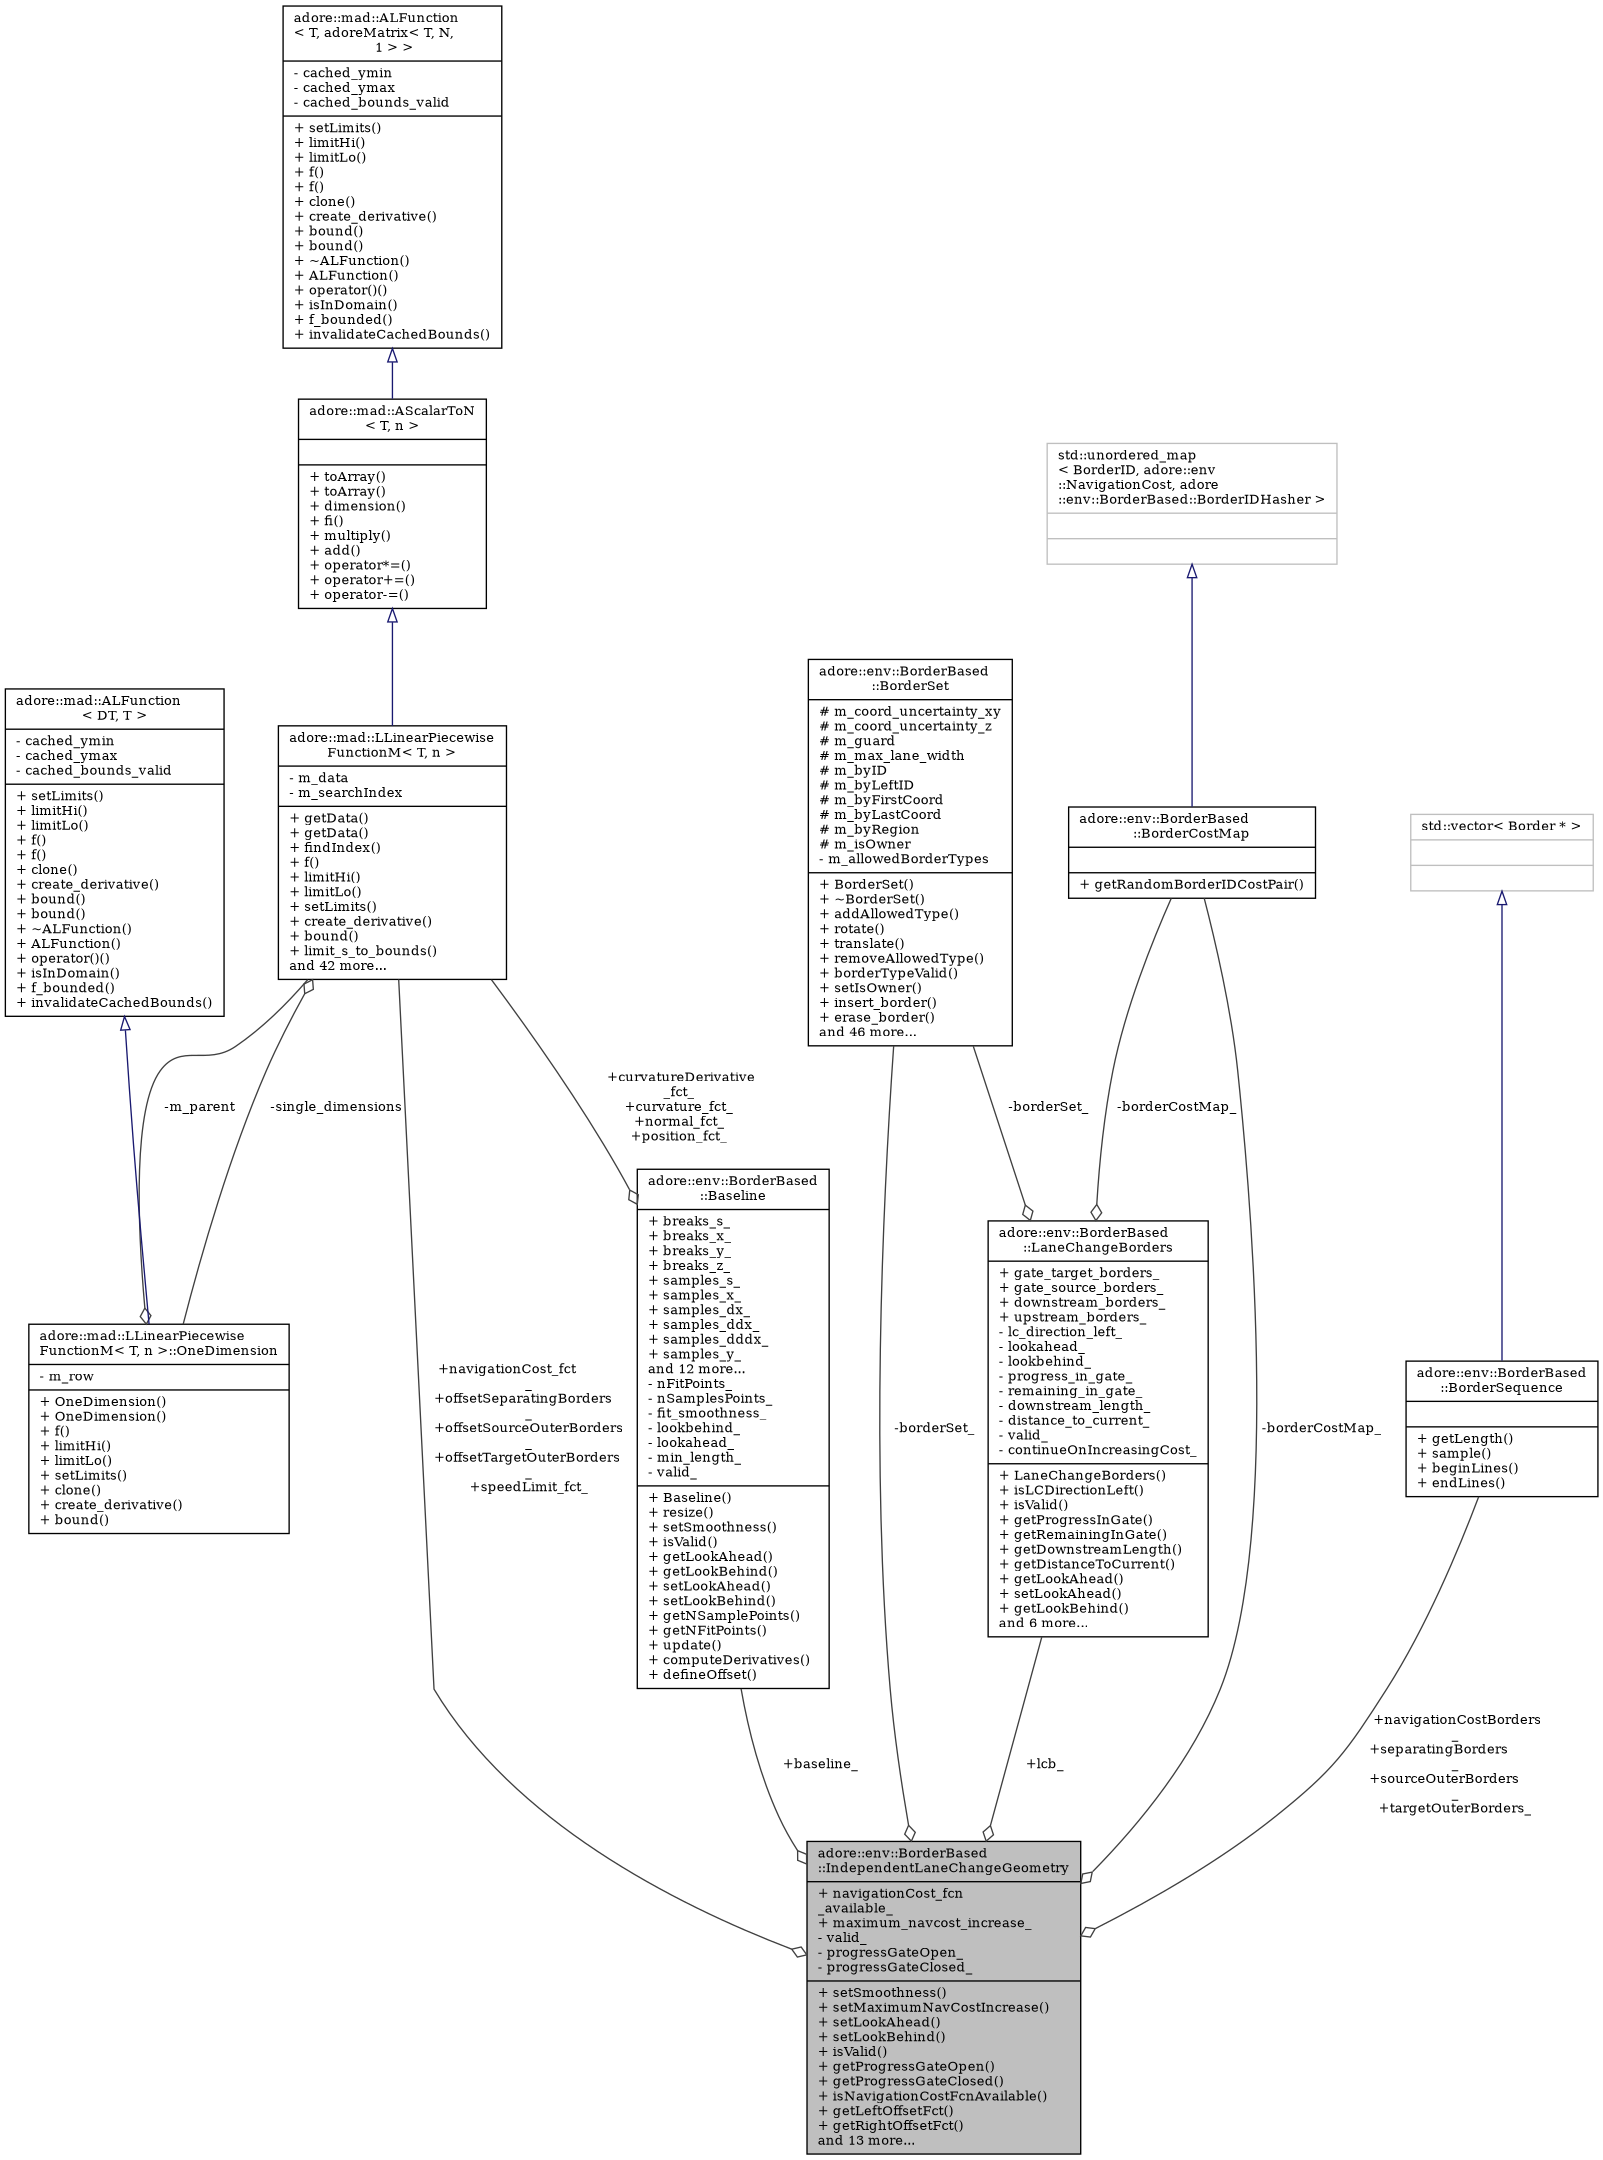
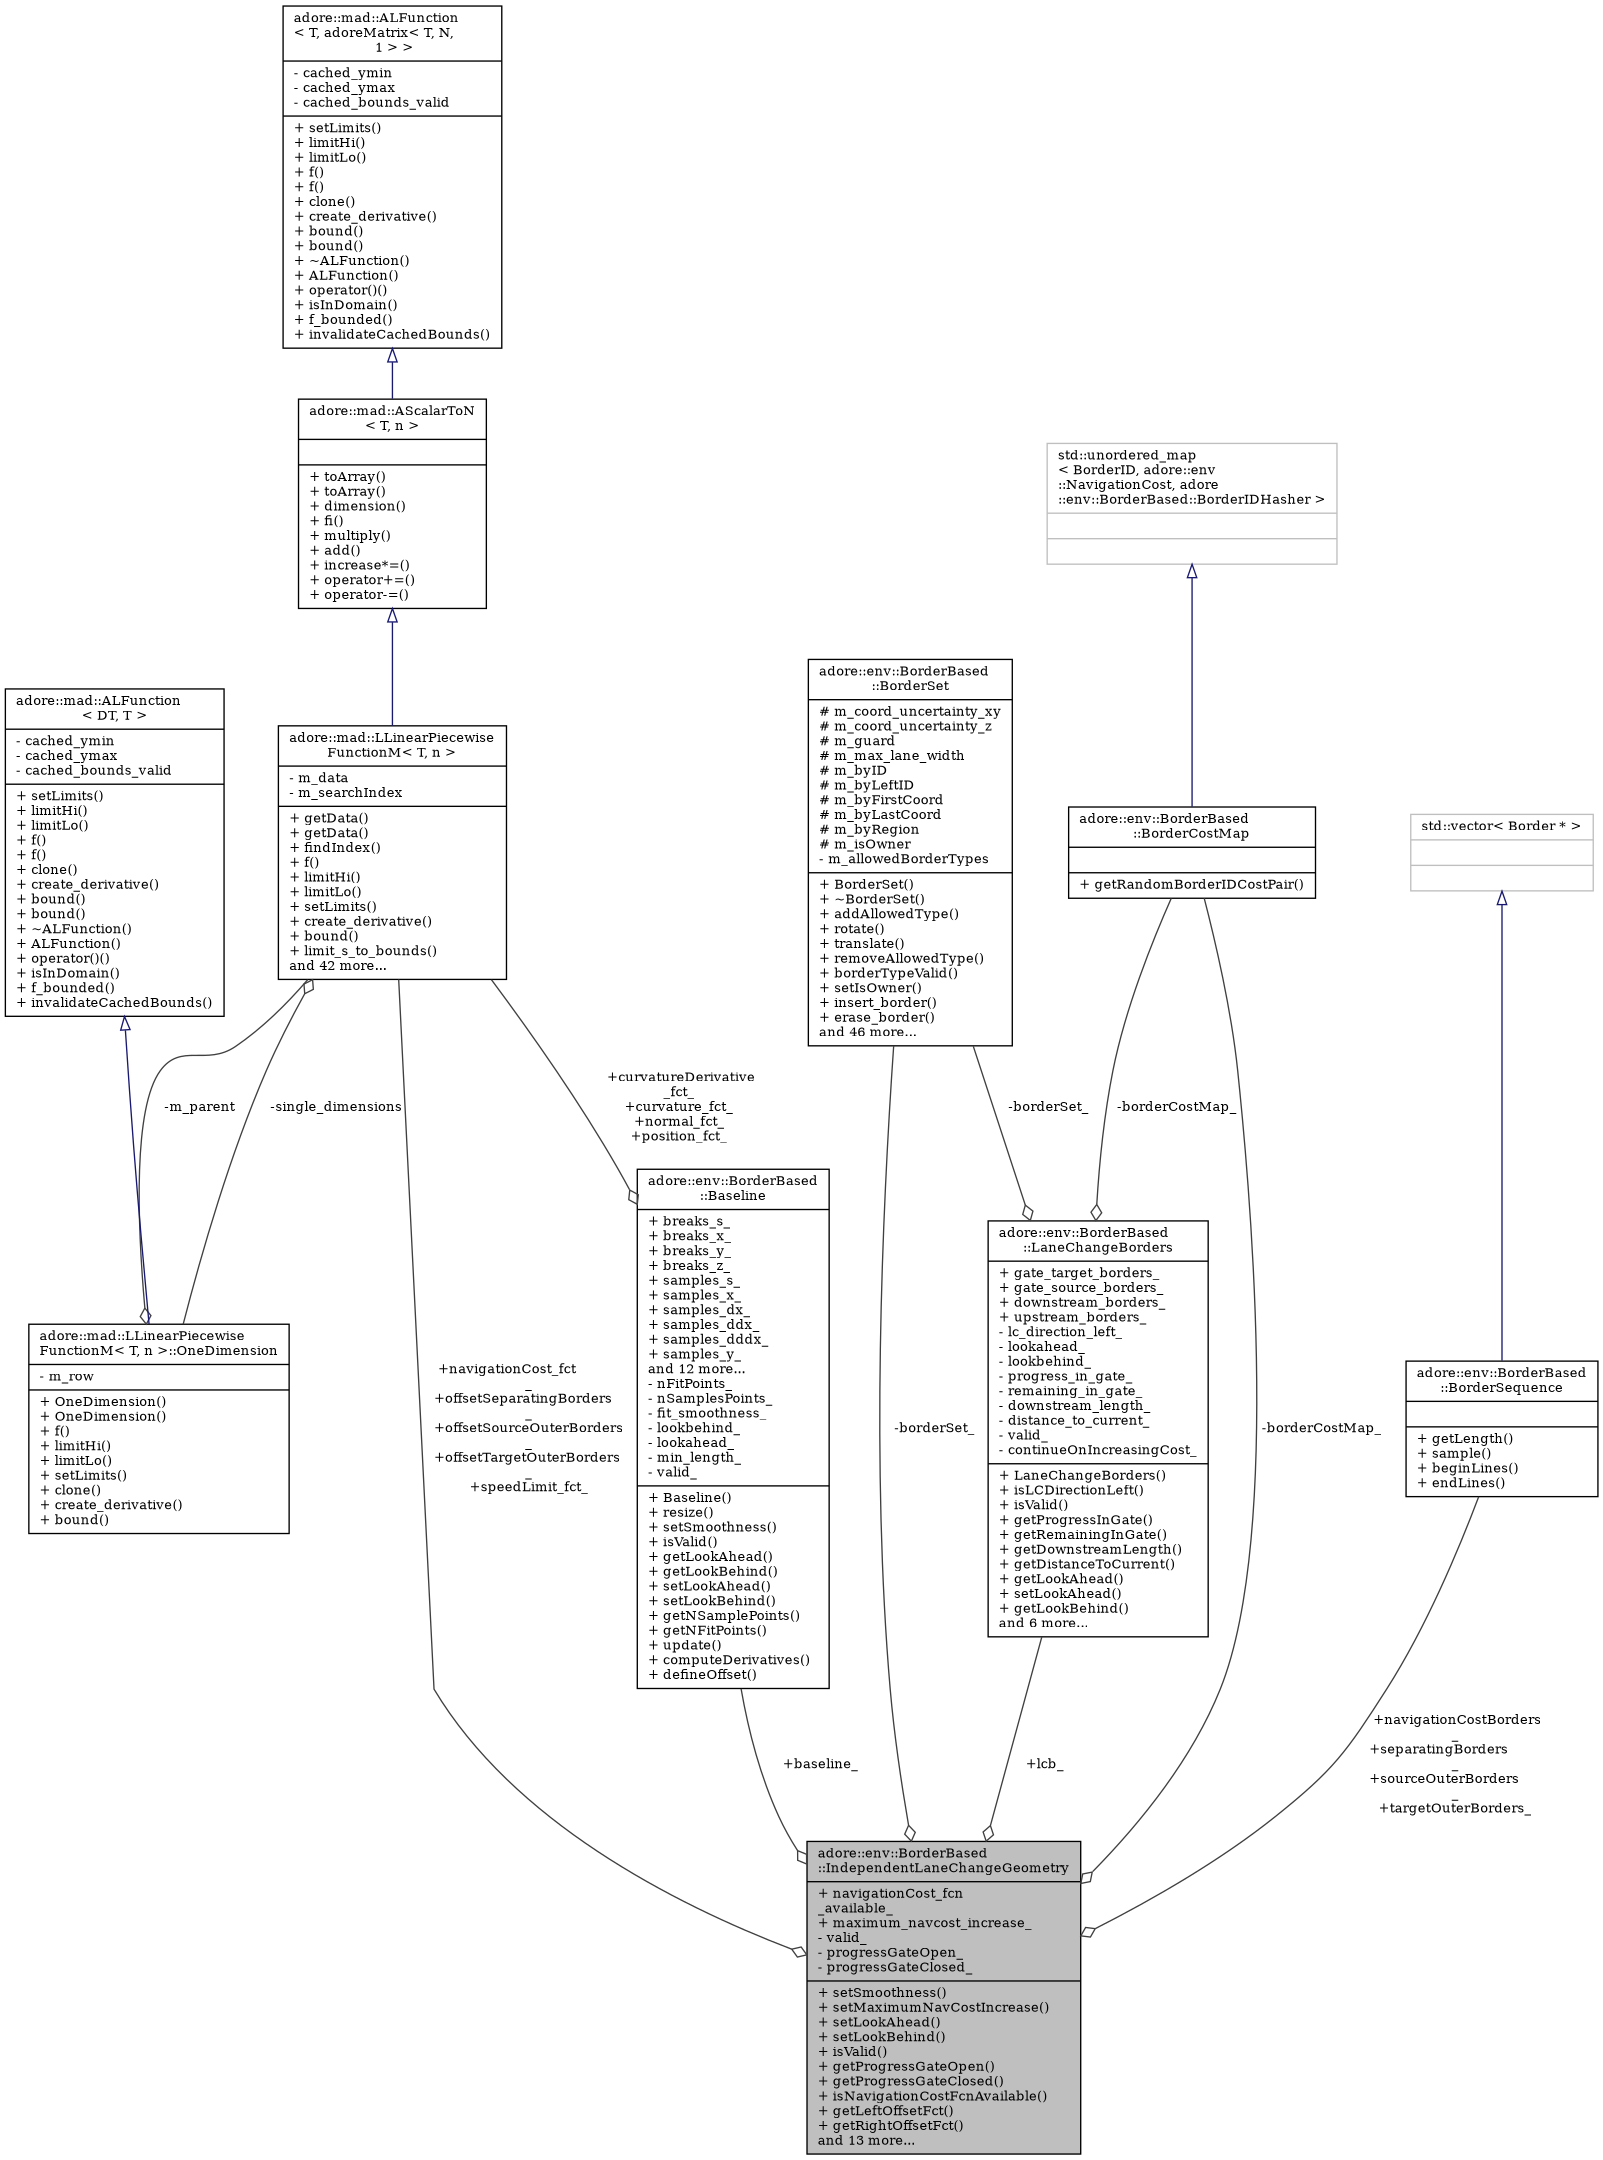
(360, 566) -> (360, 566)
